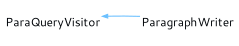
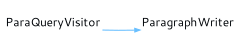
(124, 16) -> (118, 30)
